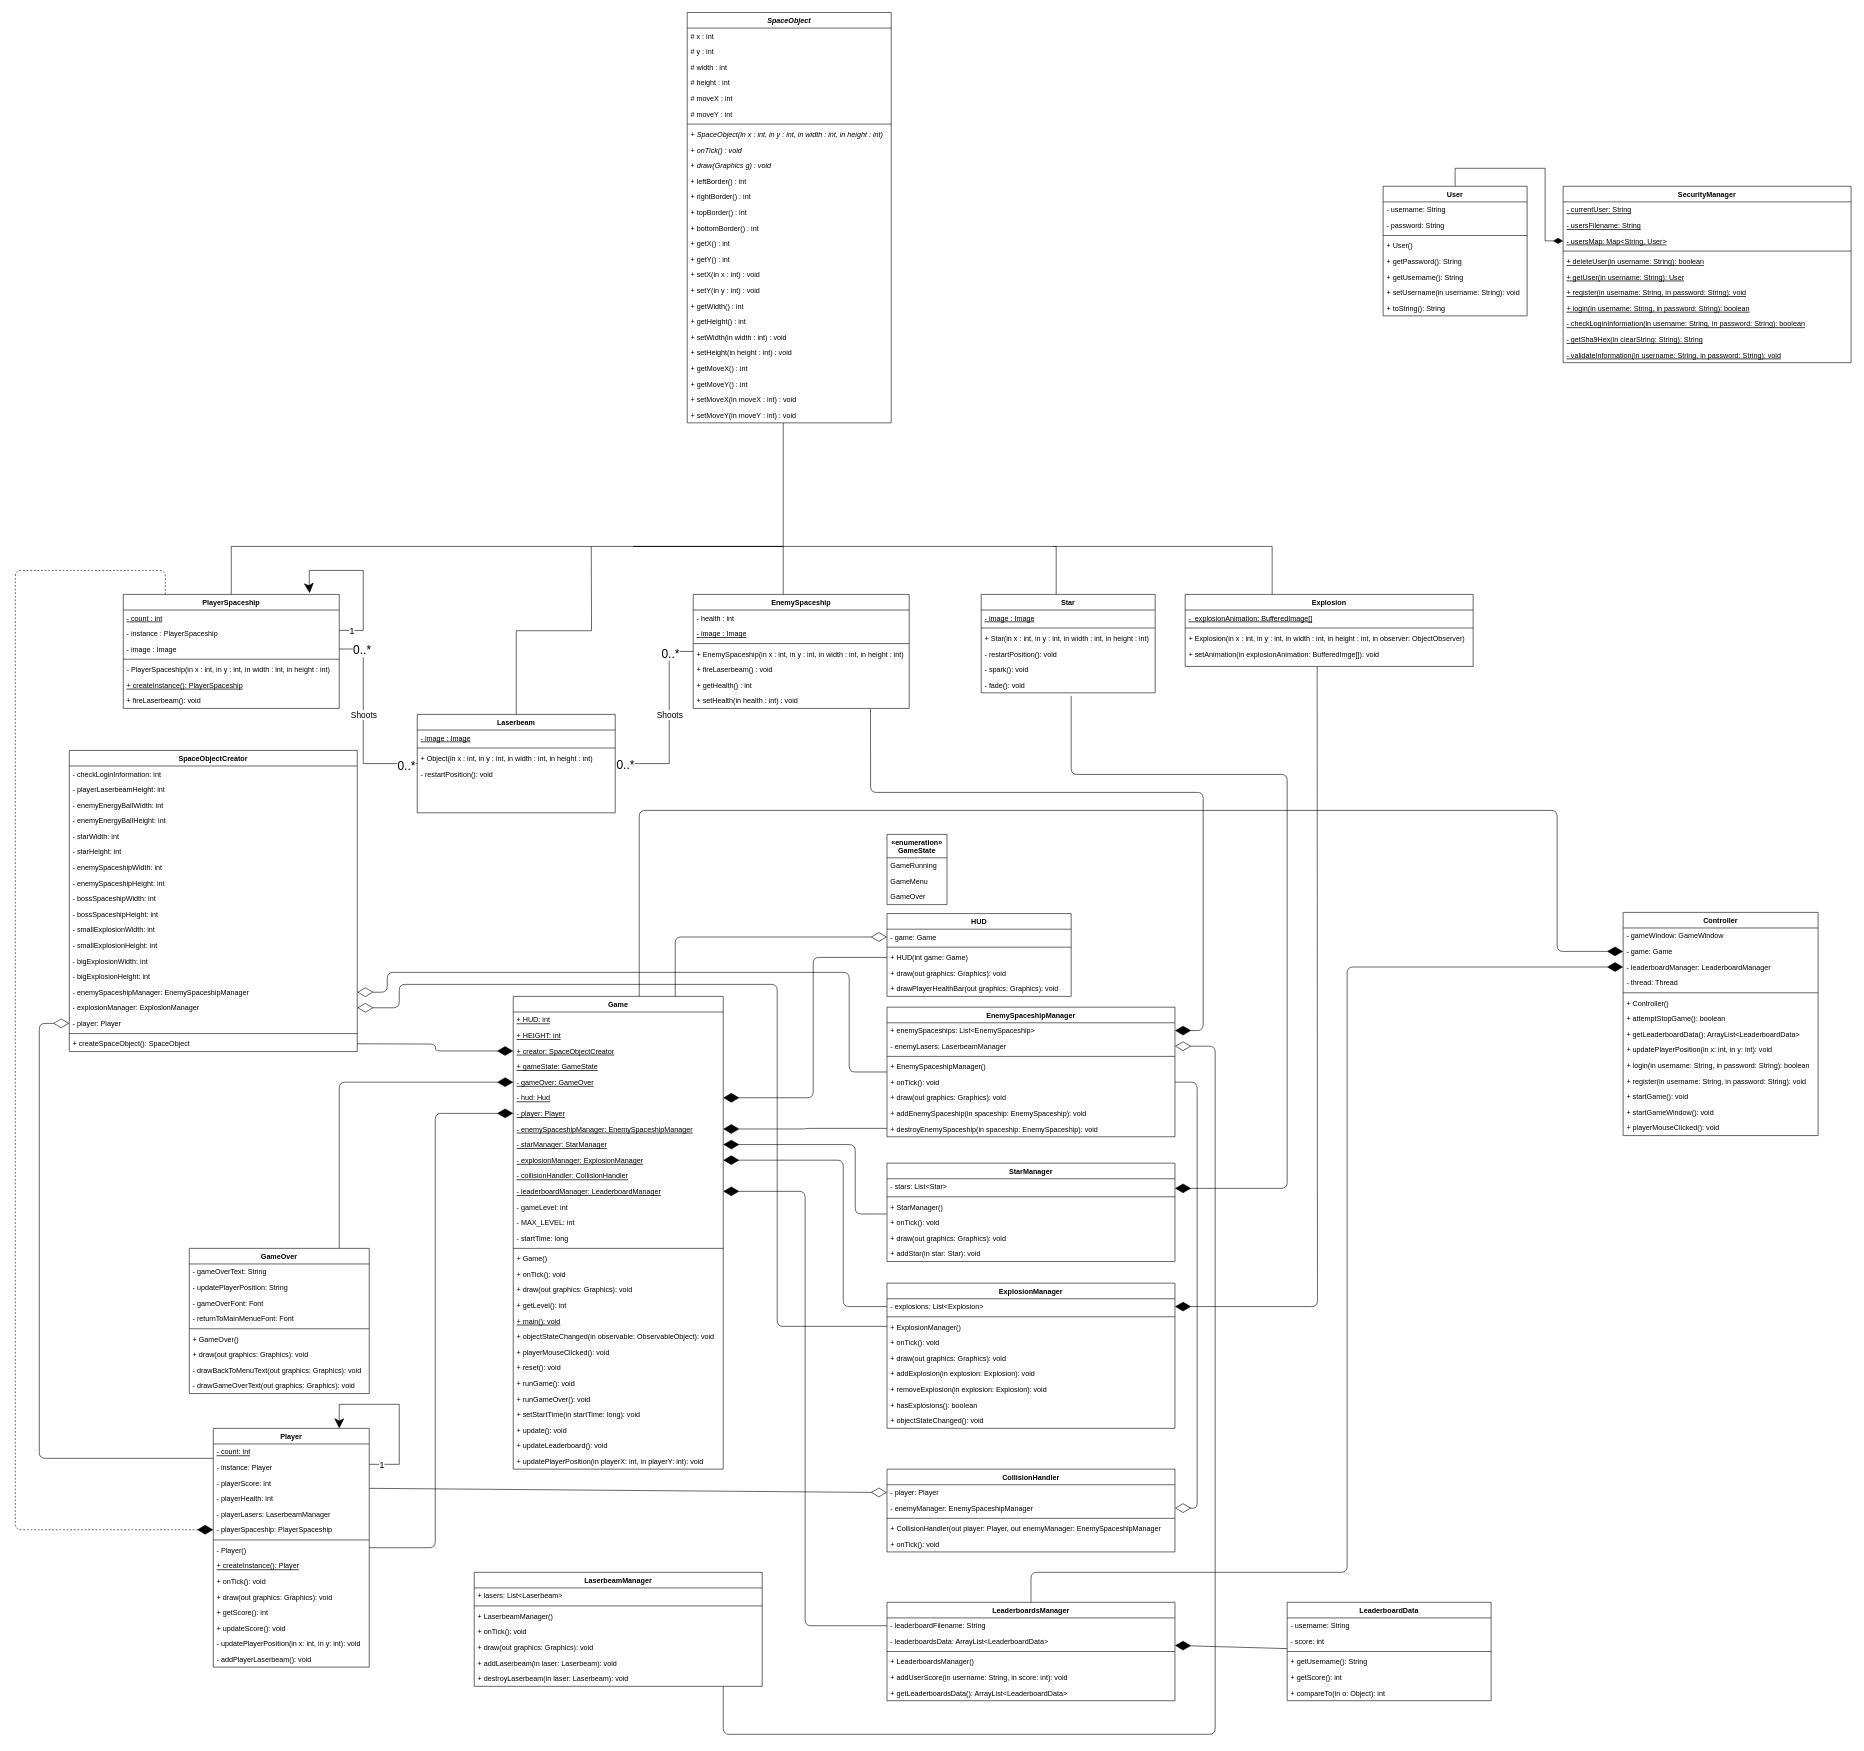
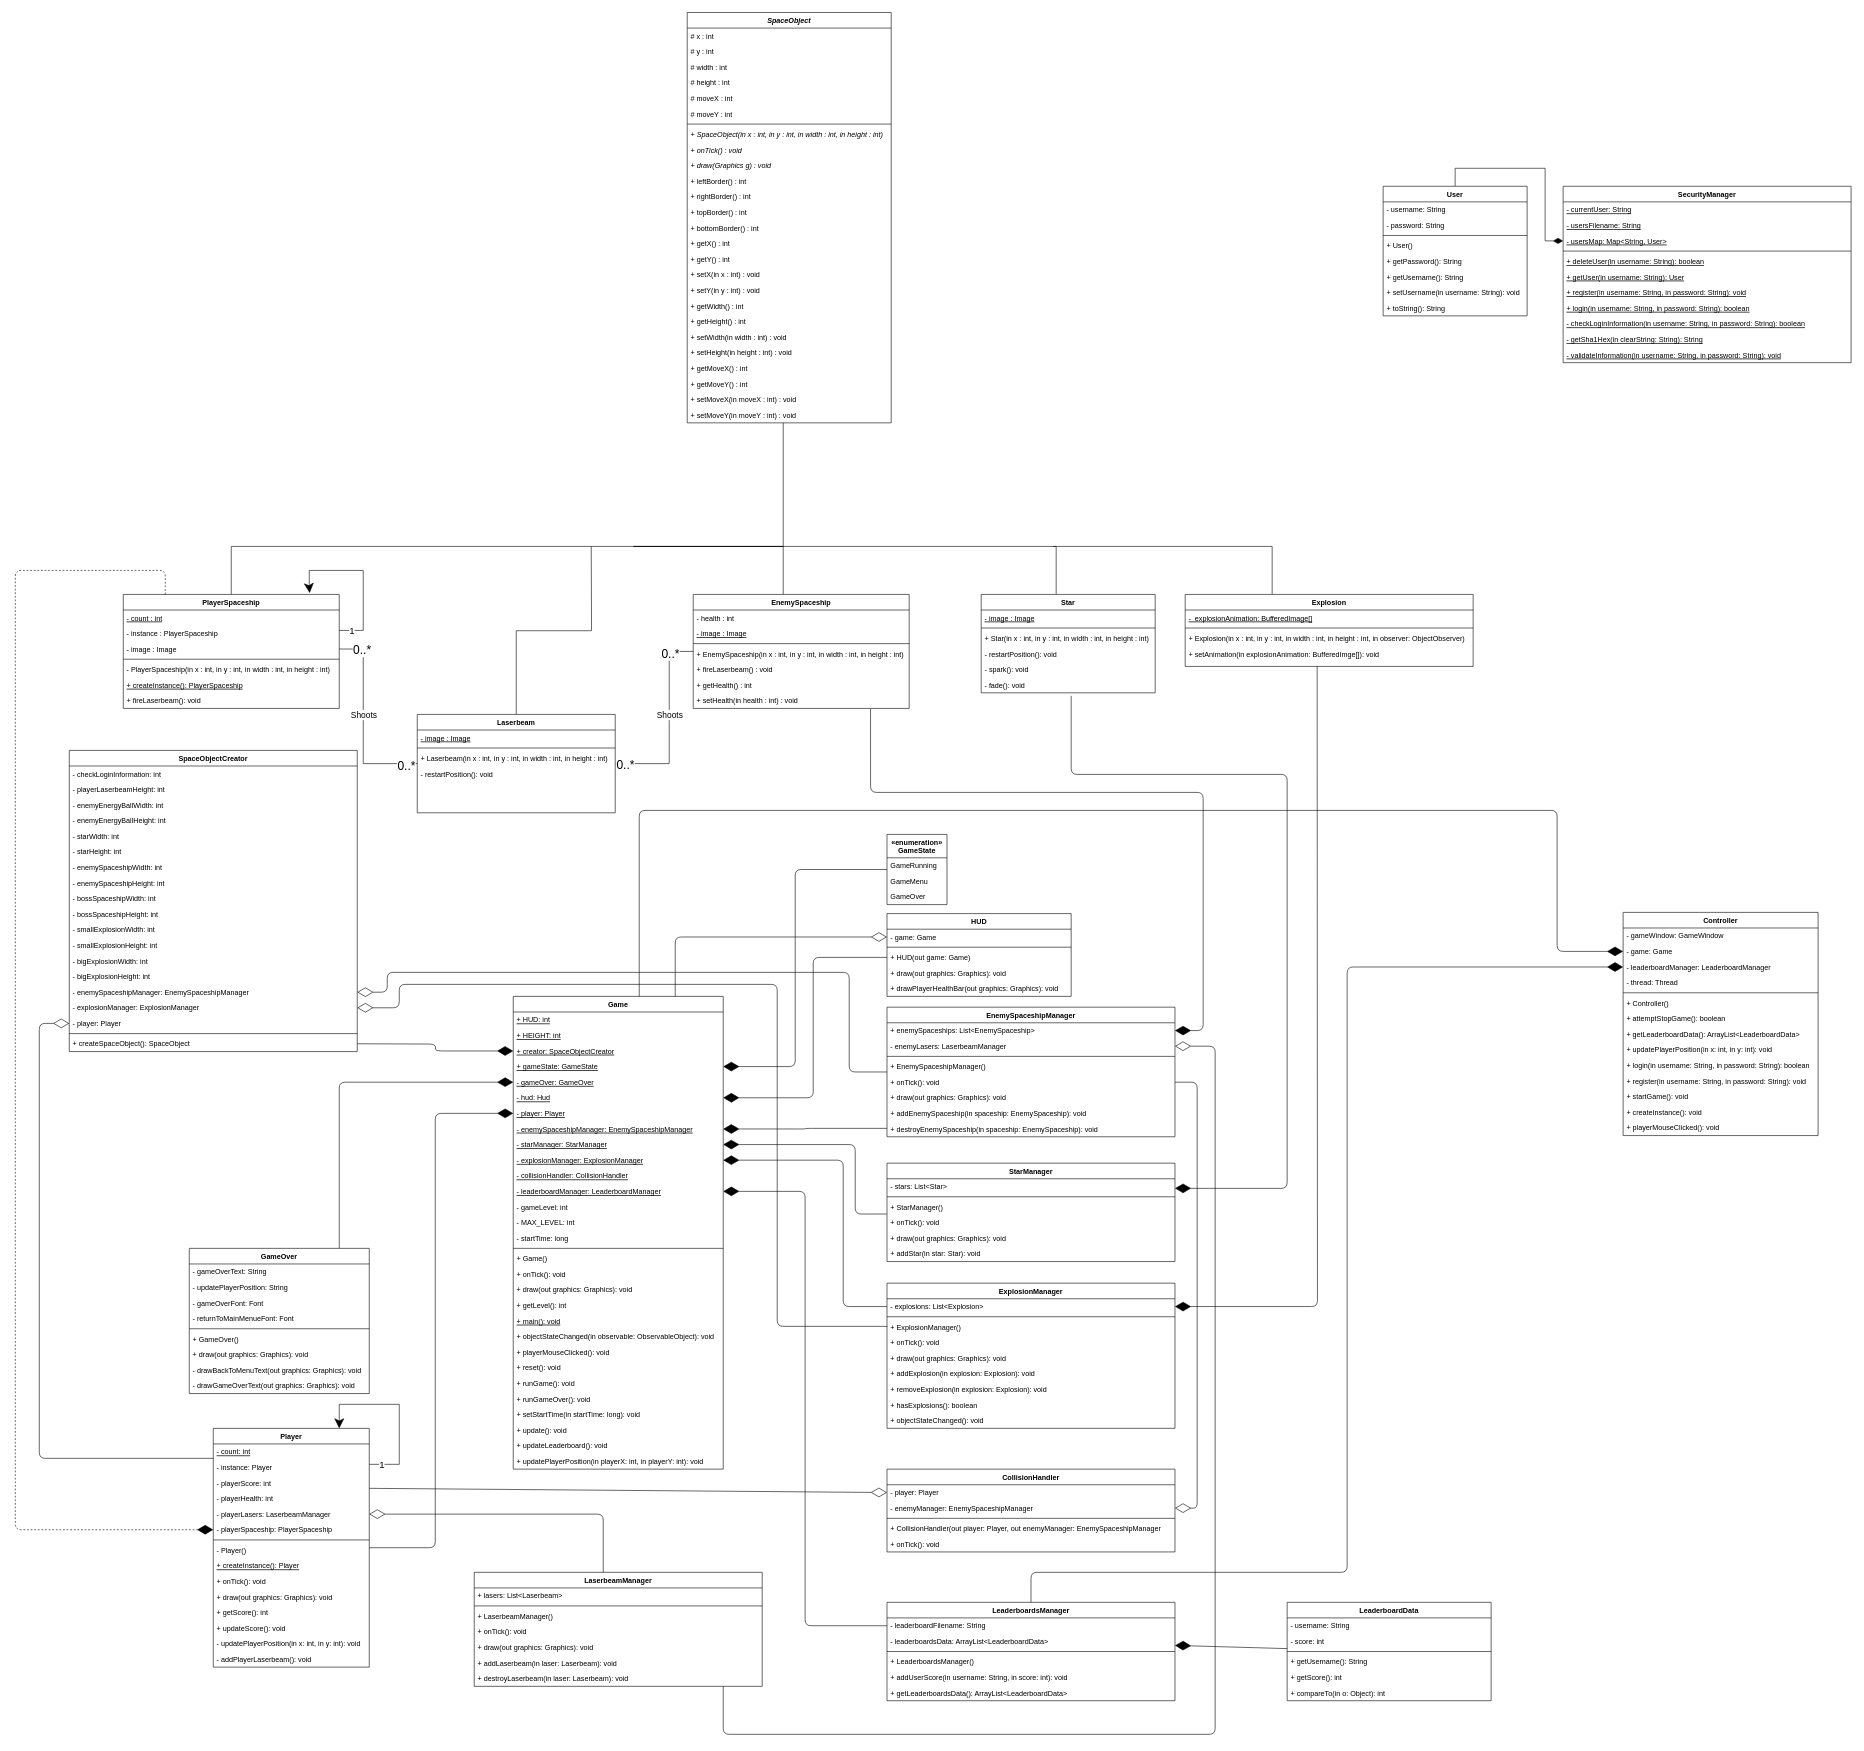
(1645, 339) -> (1645, 339)
(521, 758) -> (527, 758)
none -> (838, 869)
(928, 958) -> (929, 958)
(1672, 1112) -> (1671, 1112)
none -> (522, 1514)
